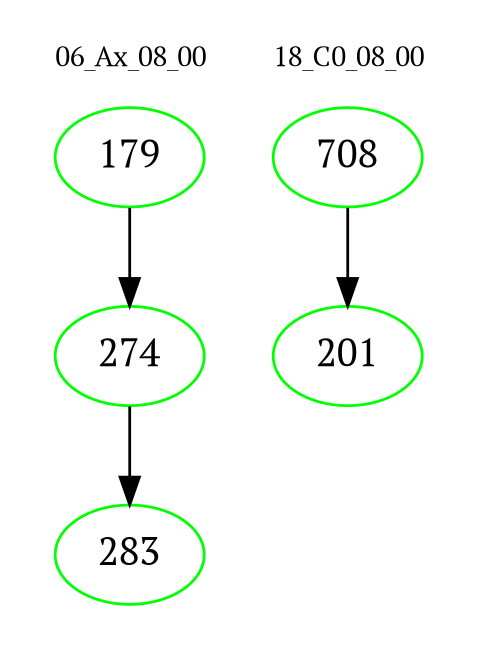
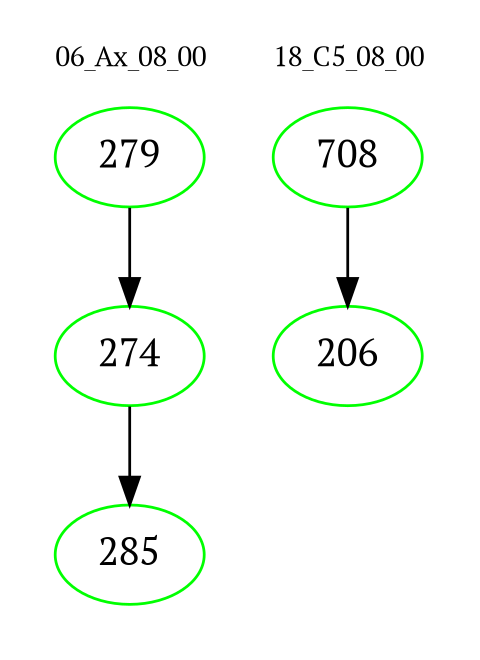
(349, 59) -> (349, 59)
(130, 157) -> (130, 157)
(348, 356) -> (348, 356)
(130, 555) -> (130, 555)
